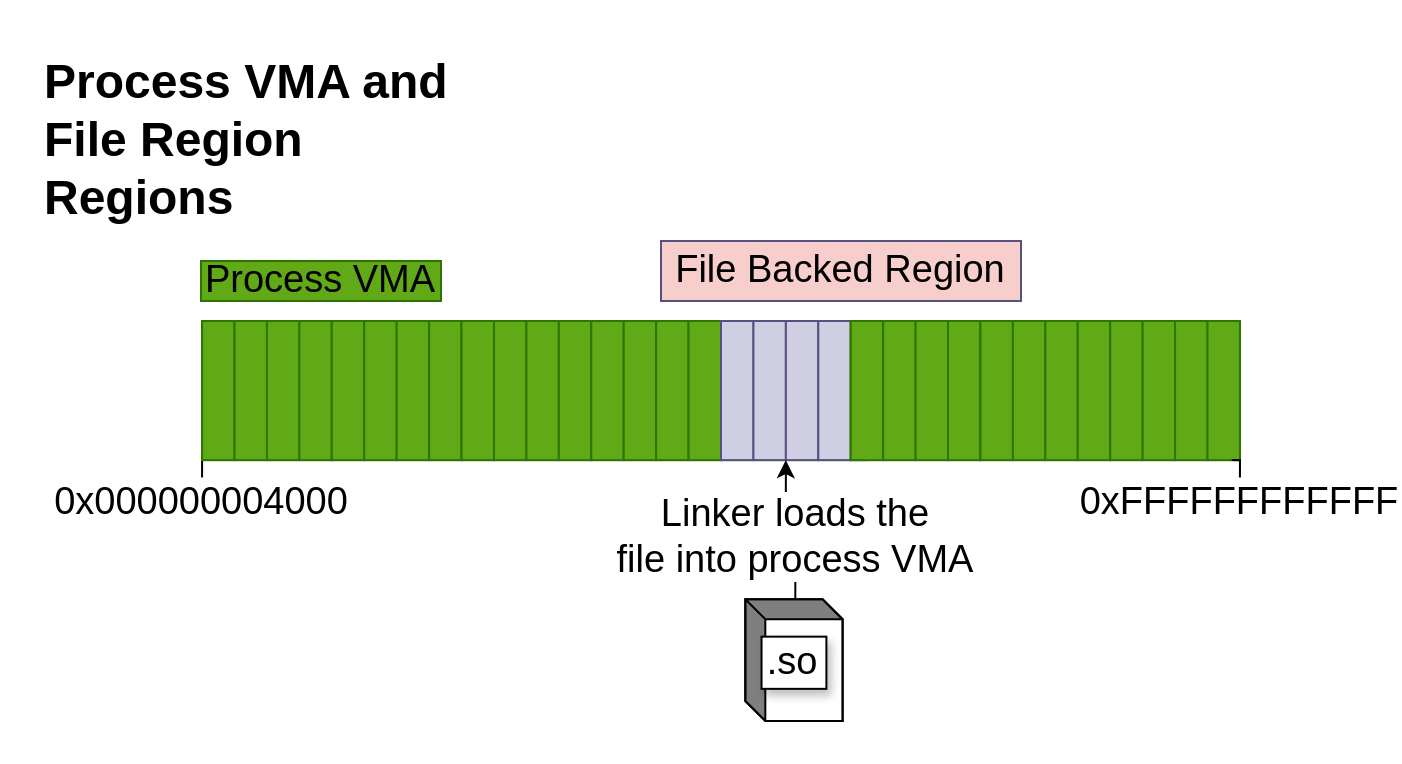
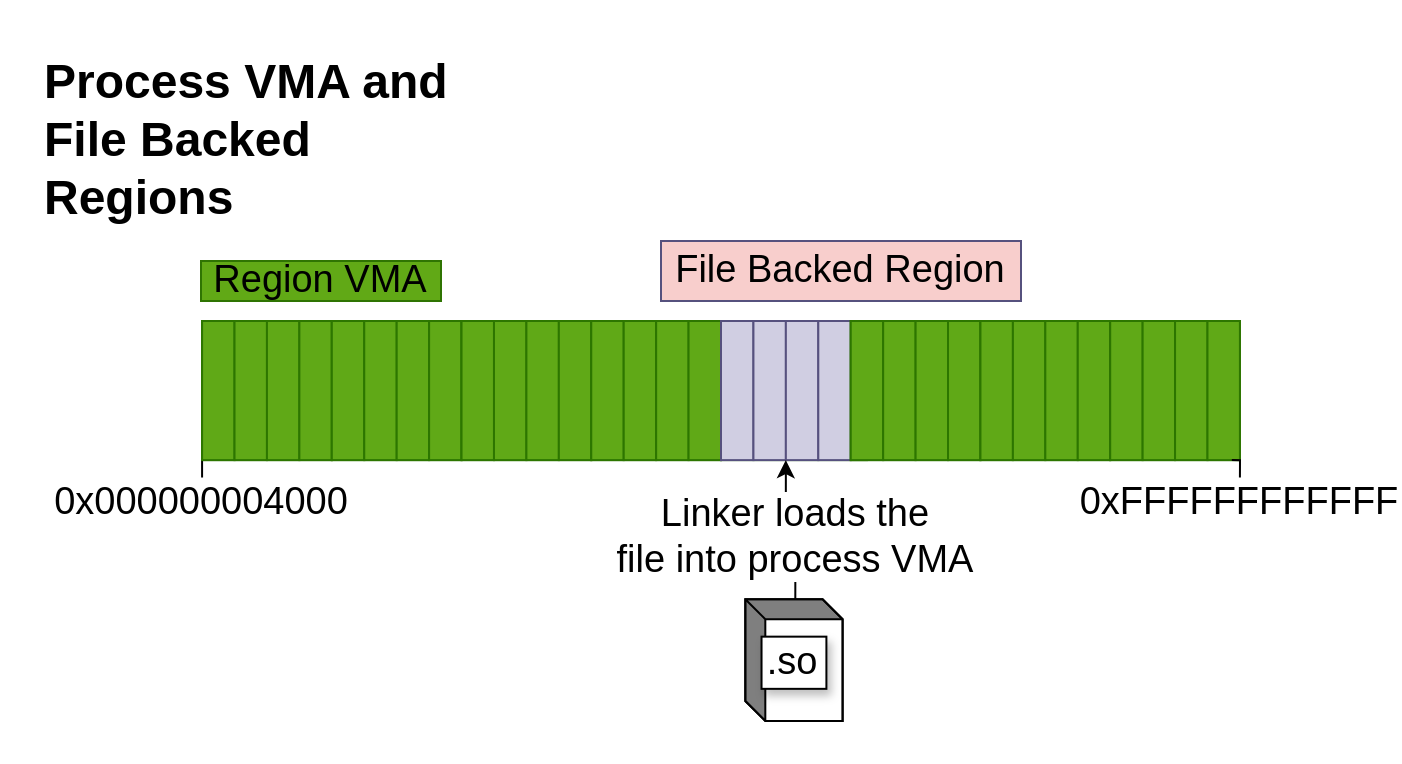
(252, 69) -> (253, 84)
(321, 281) -> (321, 281)
